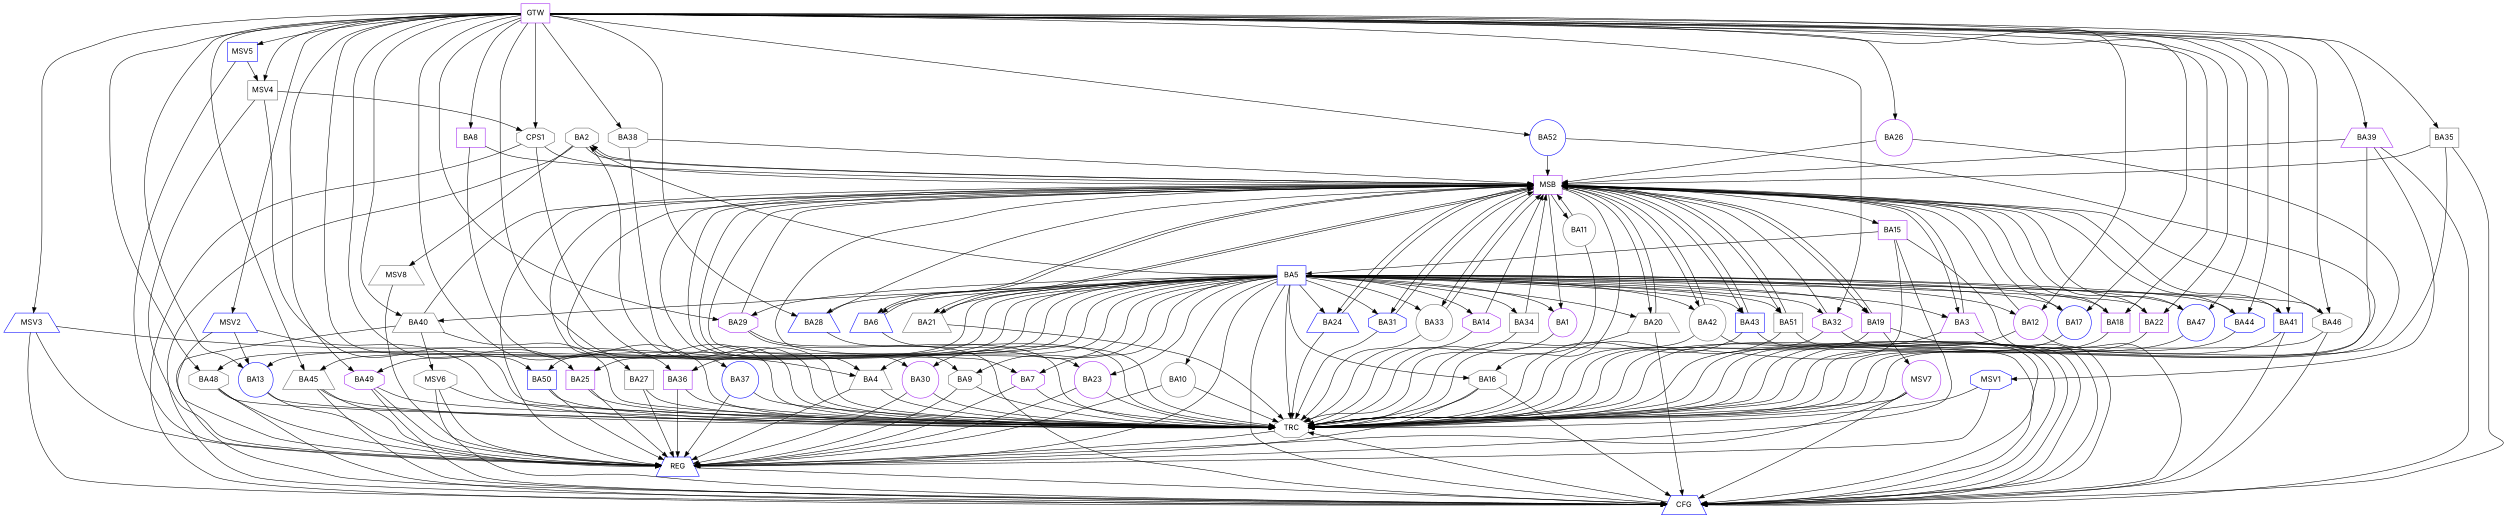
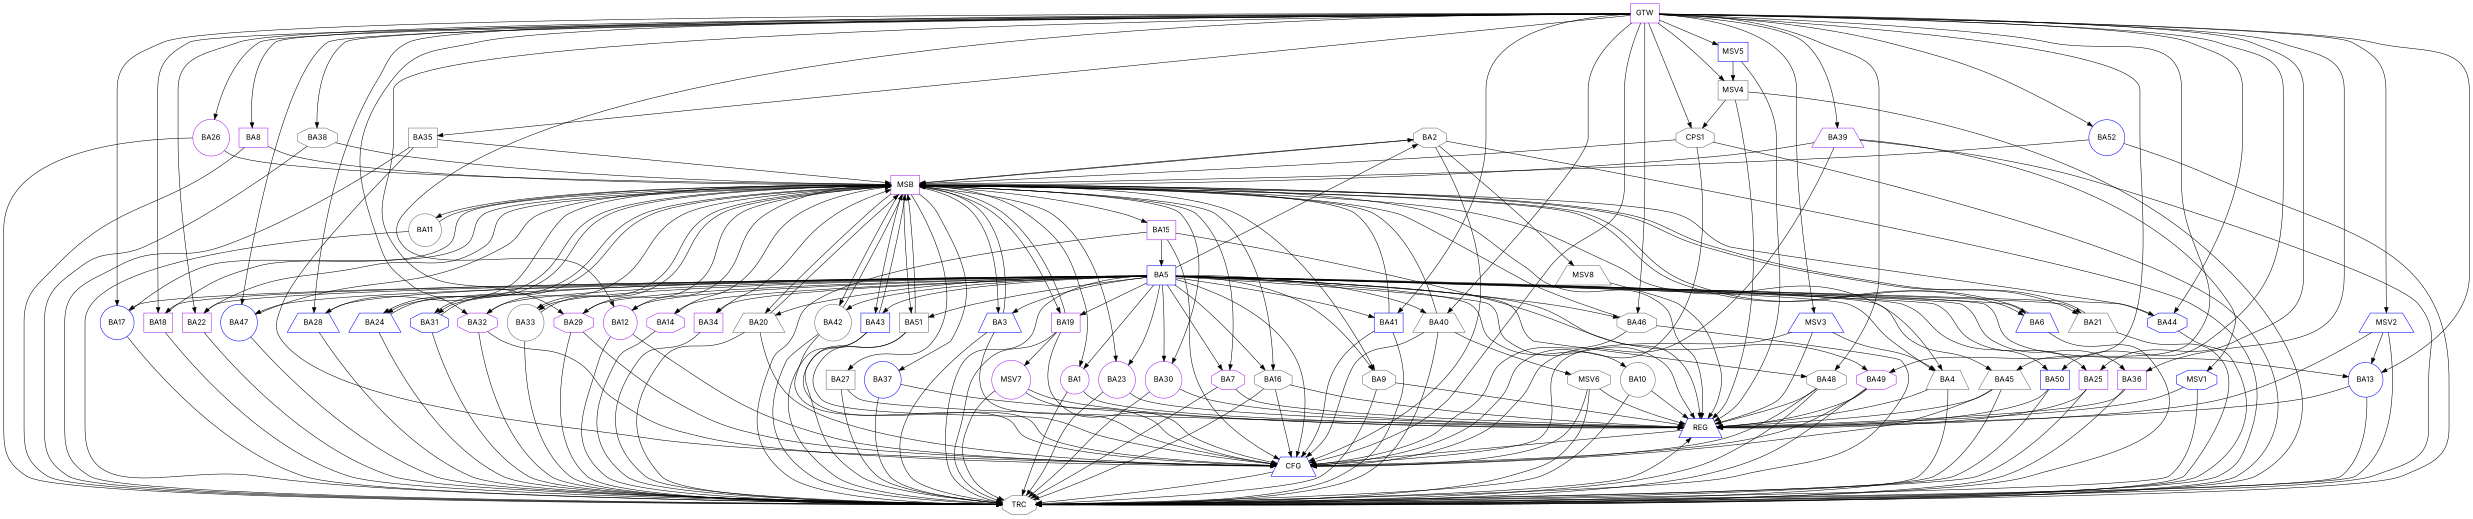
(1524, 323) -> (709, 323)
(1962, 323) -> (1000, 323)
(772, 382) -> (1548, 269)
none -> (1379, 422)
